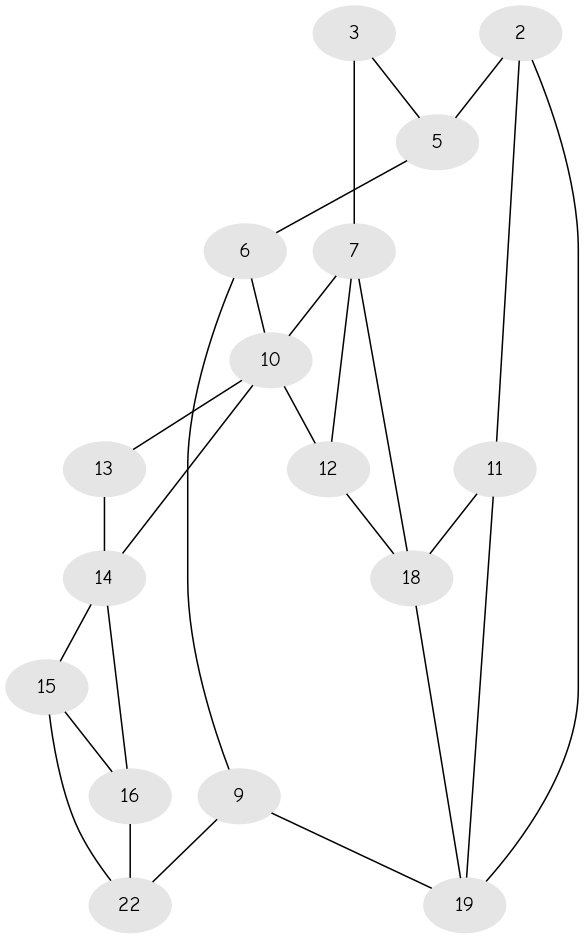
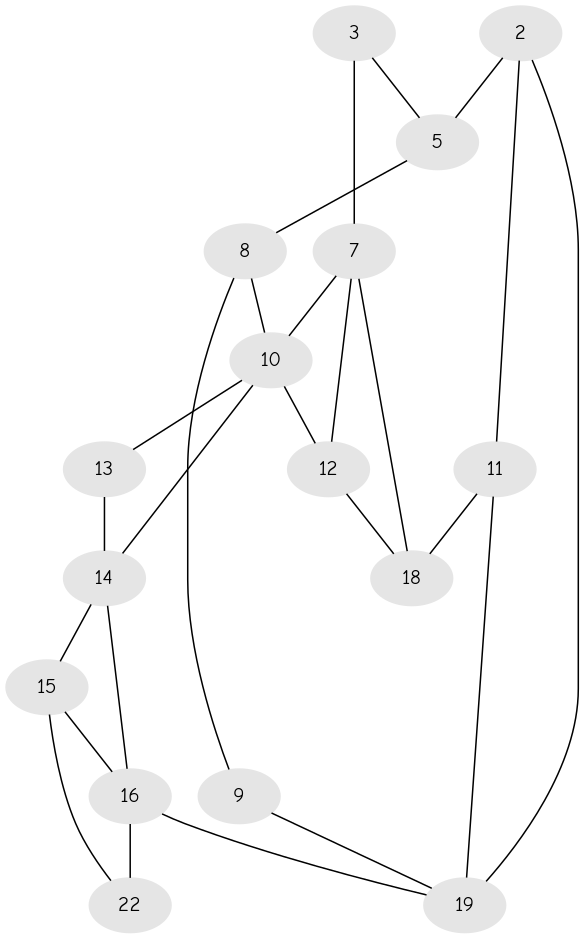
(245, 251) -> (245, 251)
(438, 742) -> (293, 859)
(185, 851) -> none
